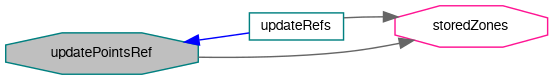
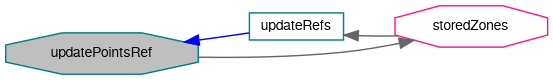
(364, 17) -> (378, 36)
